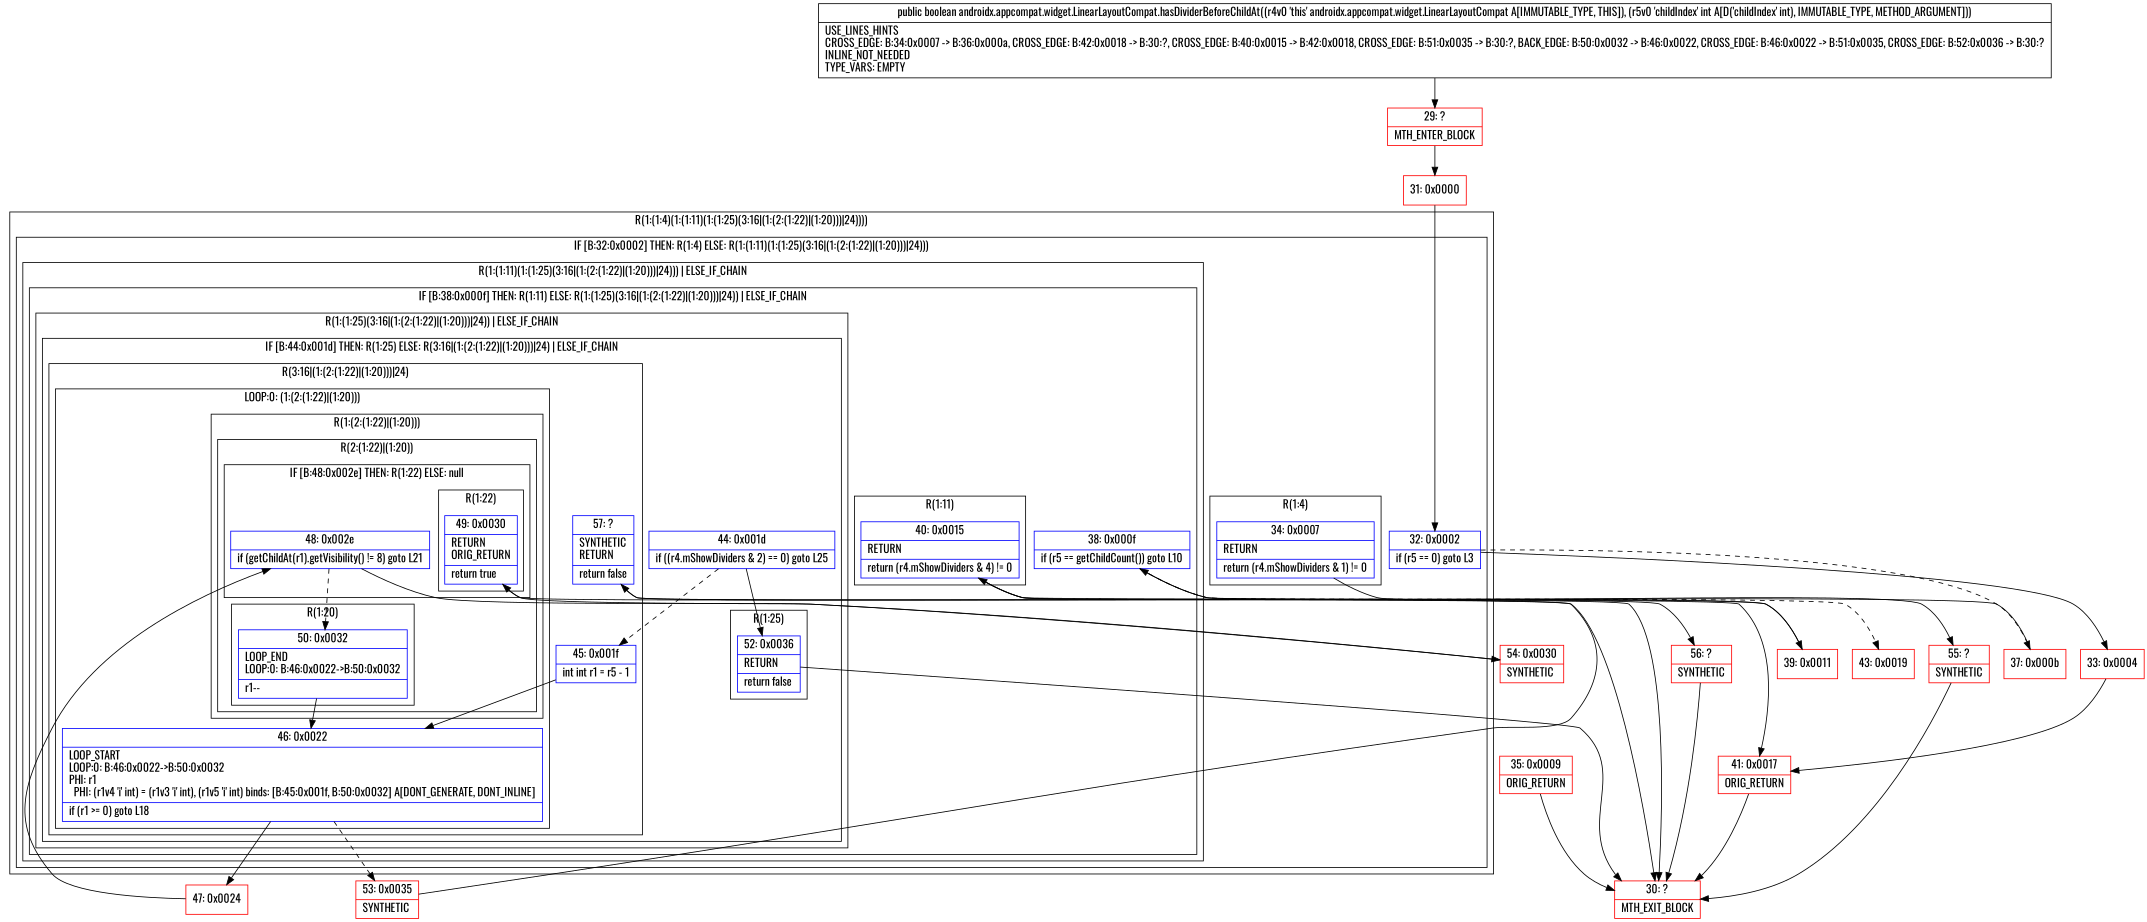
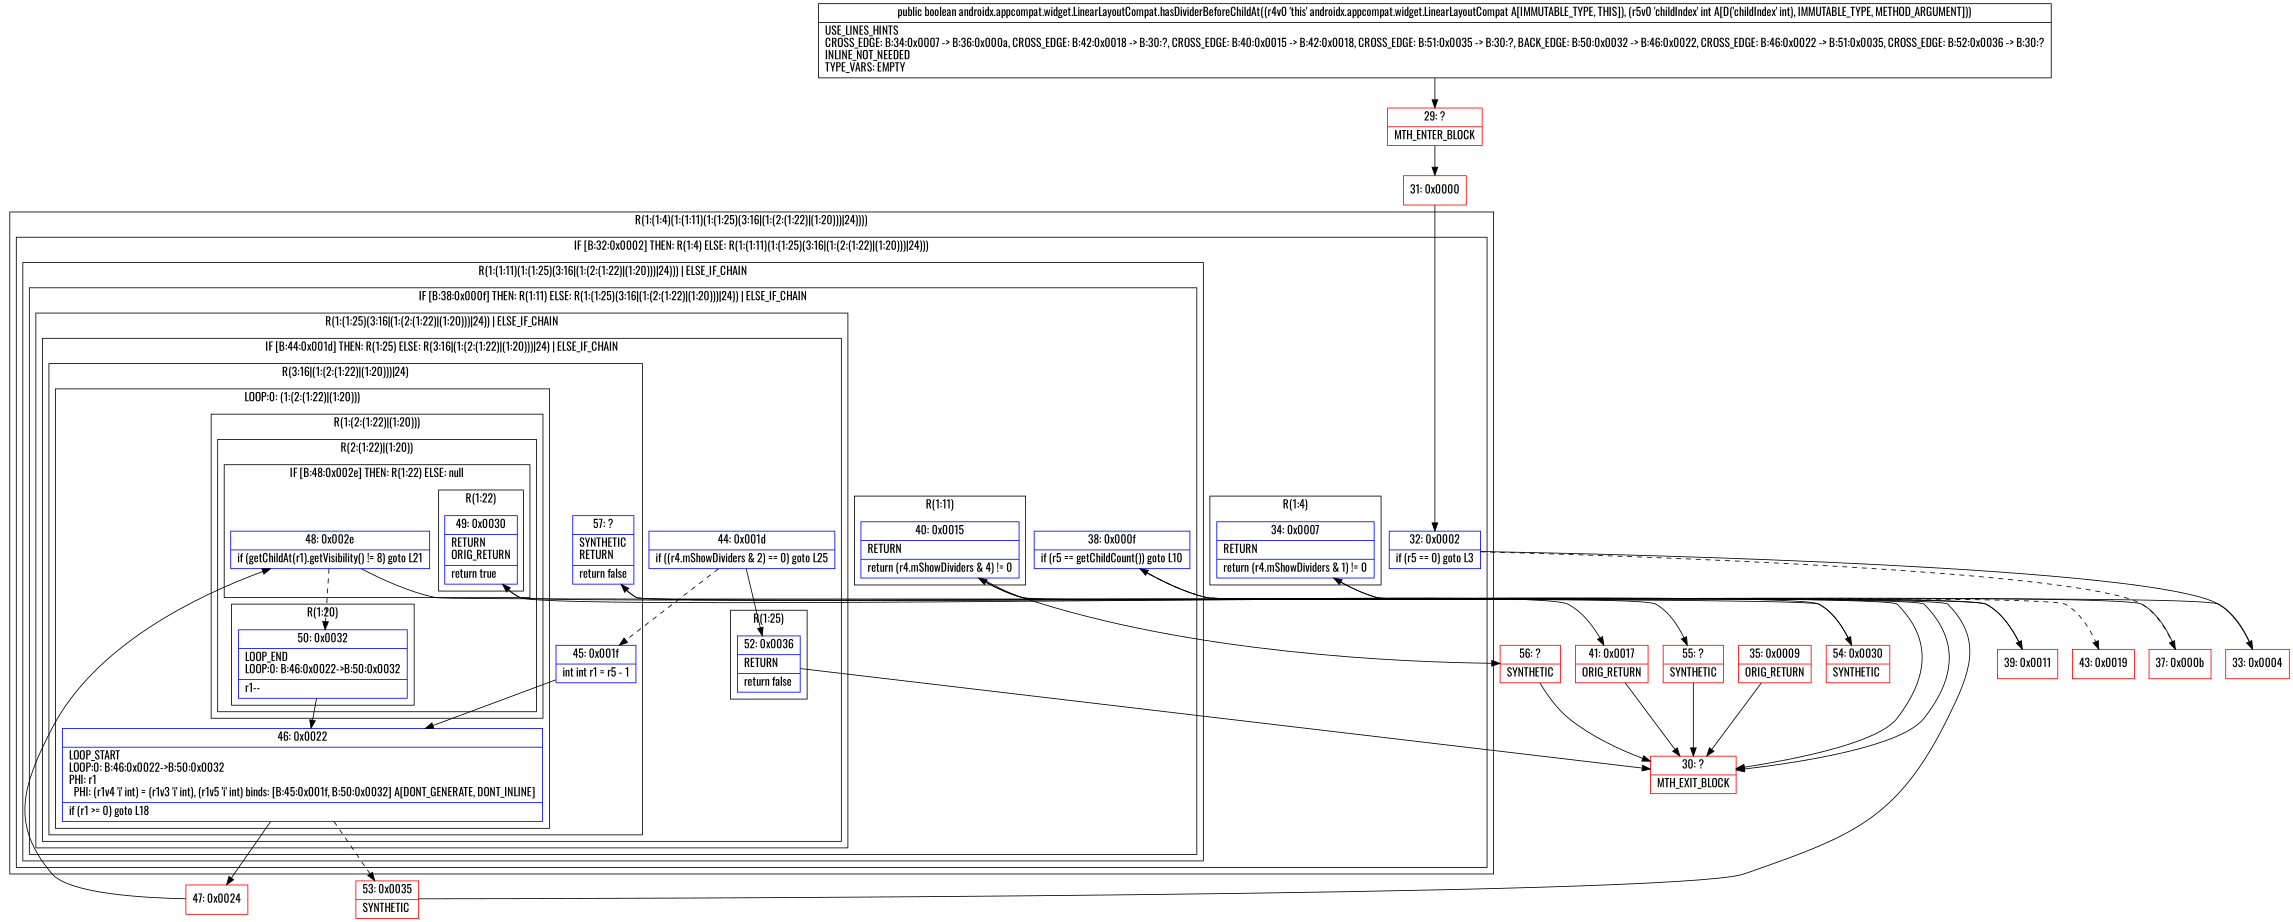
(1964, 749) -> (1807, 599)
